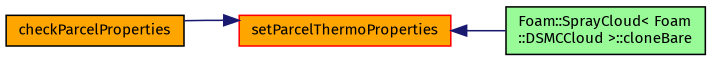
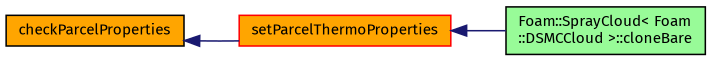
(204, 20) -> (220, 41)
